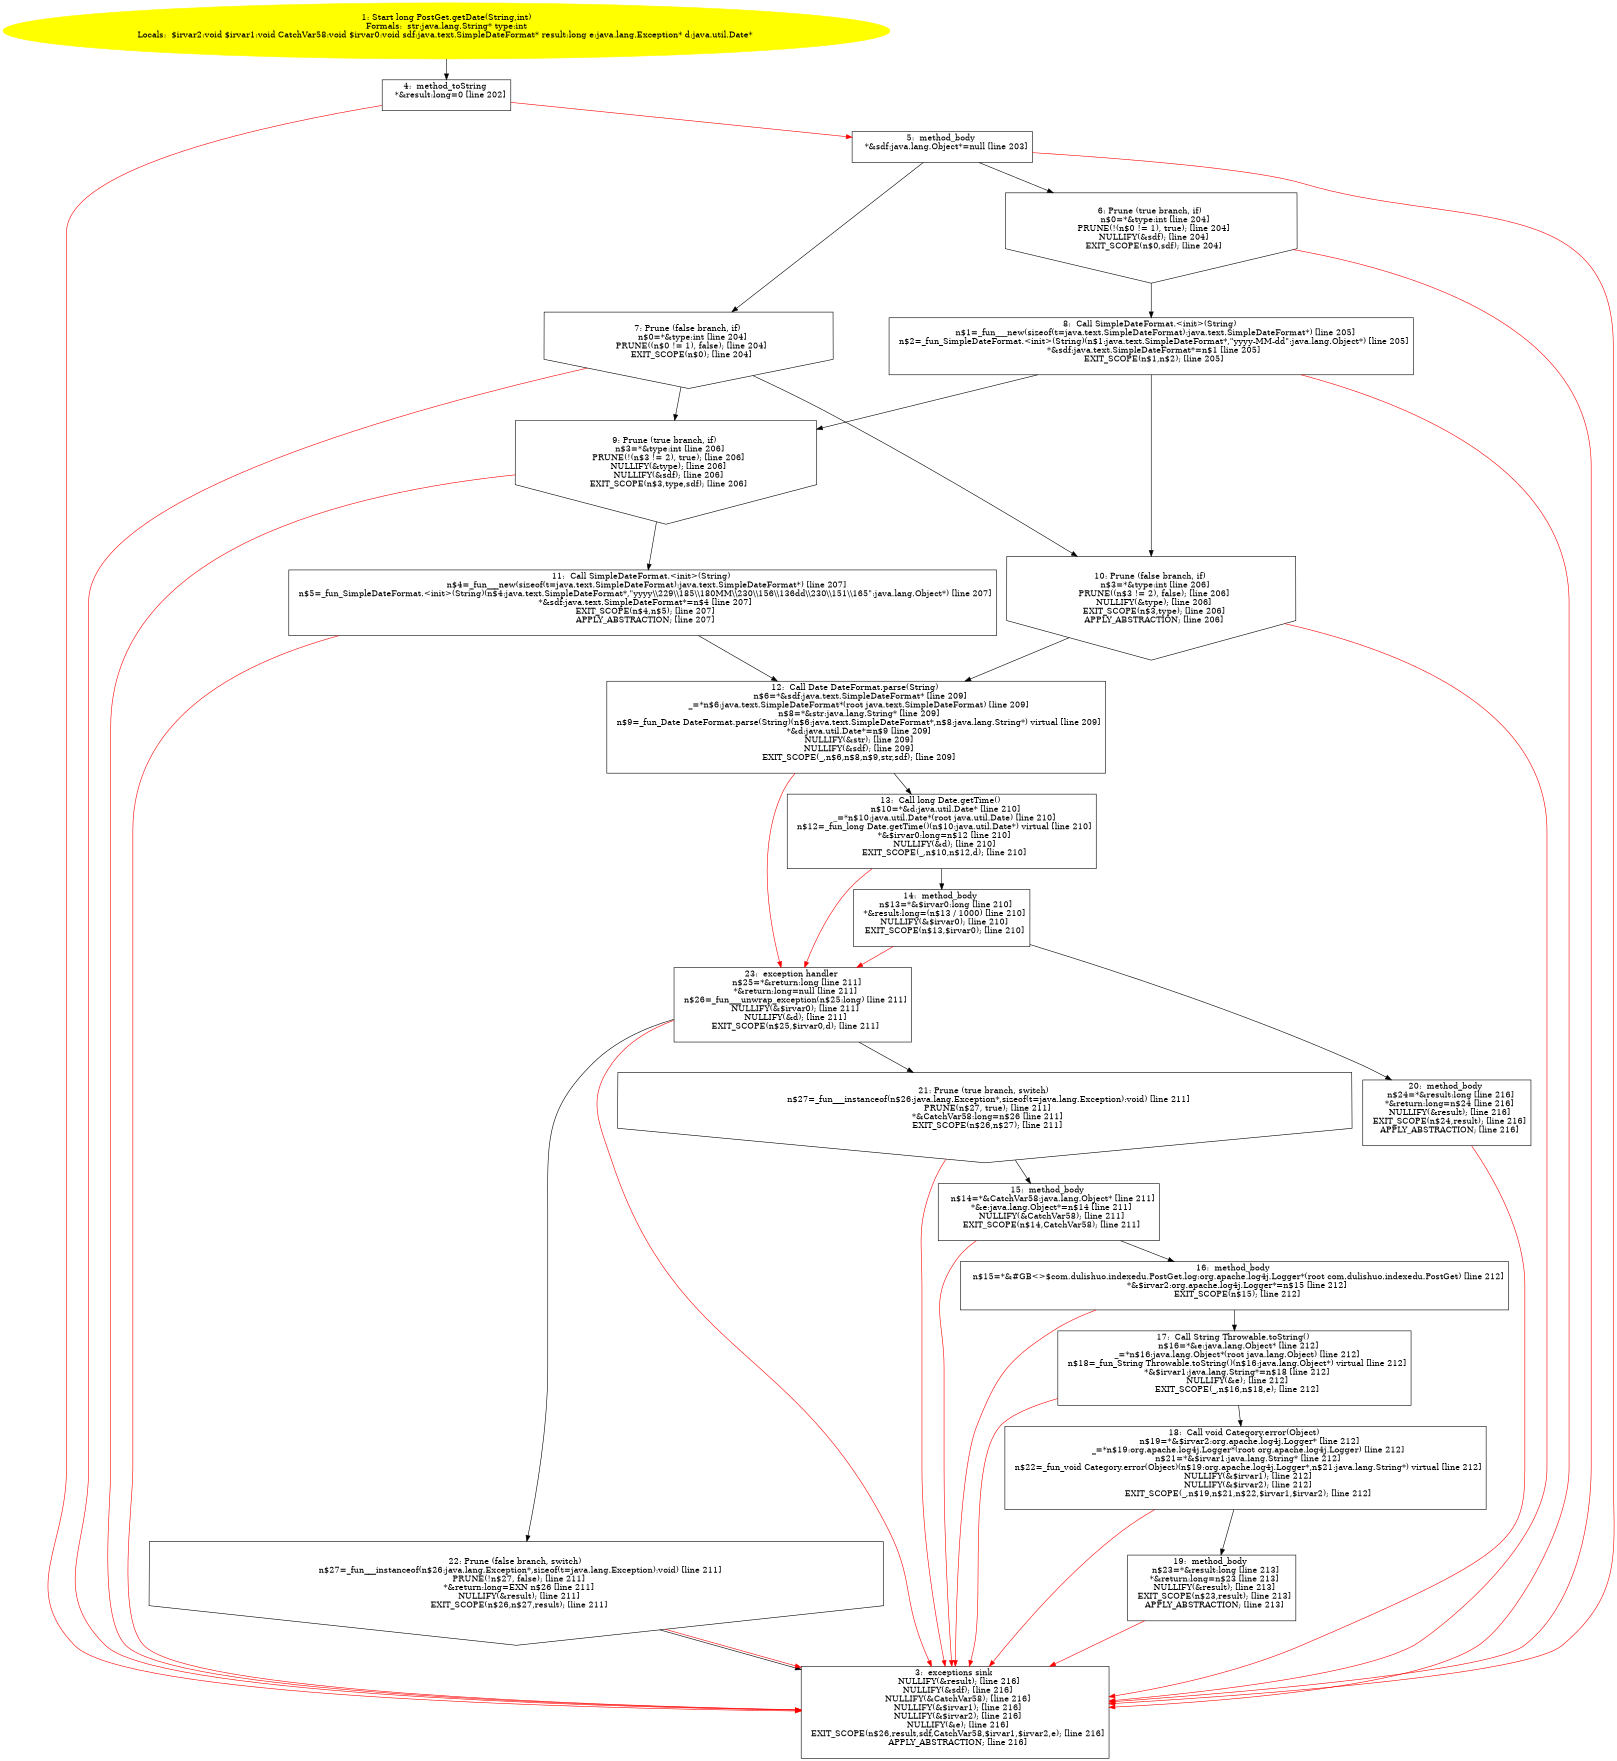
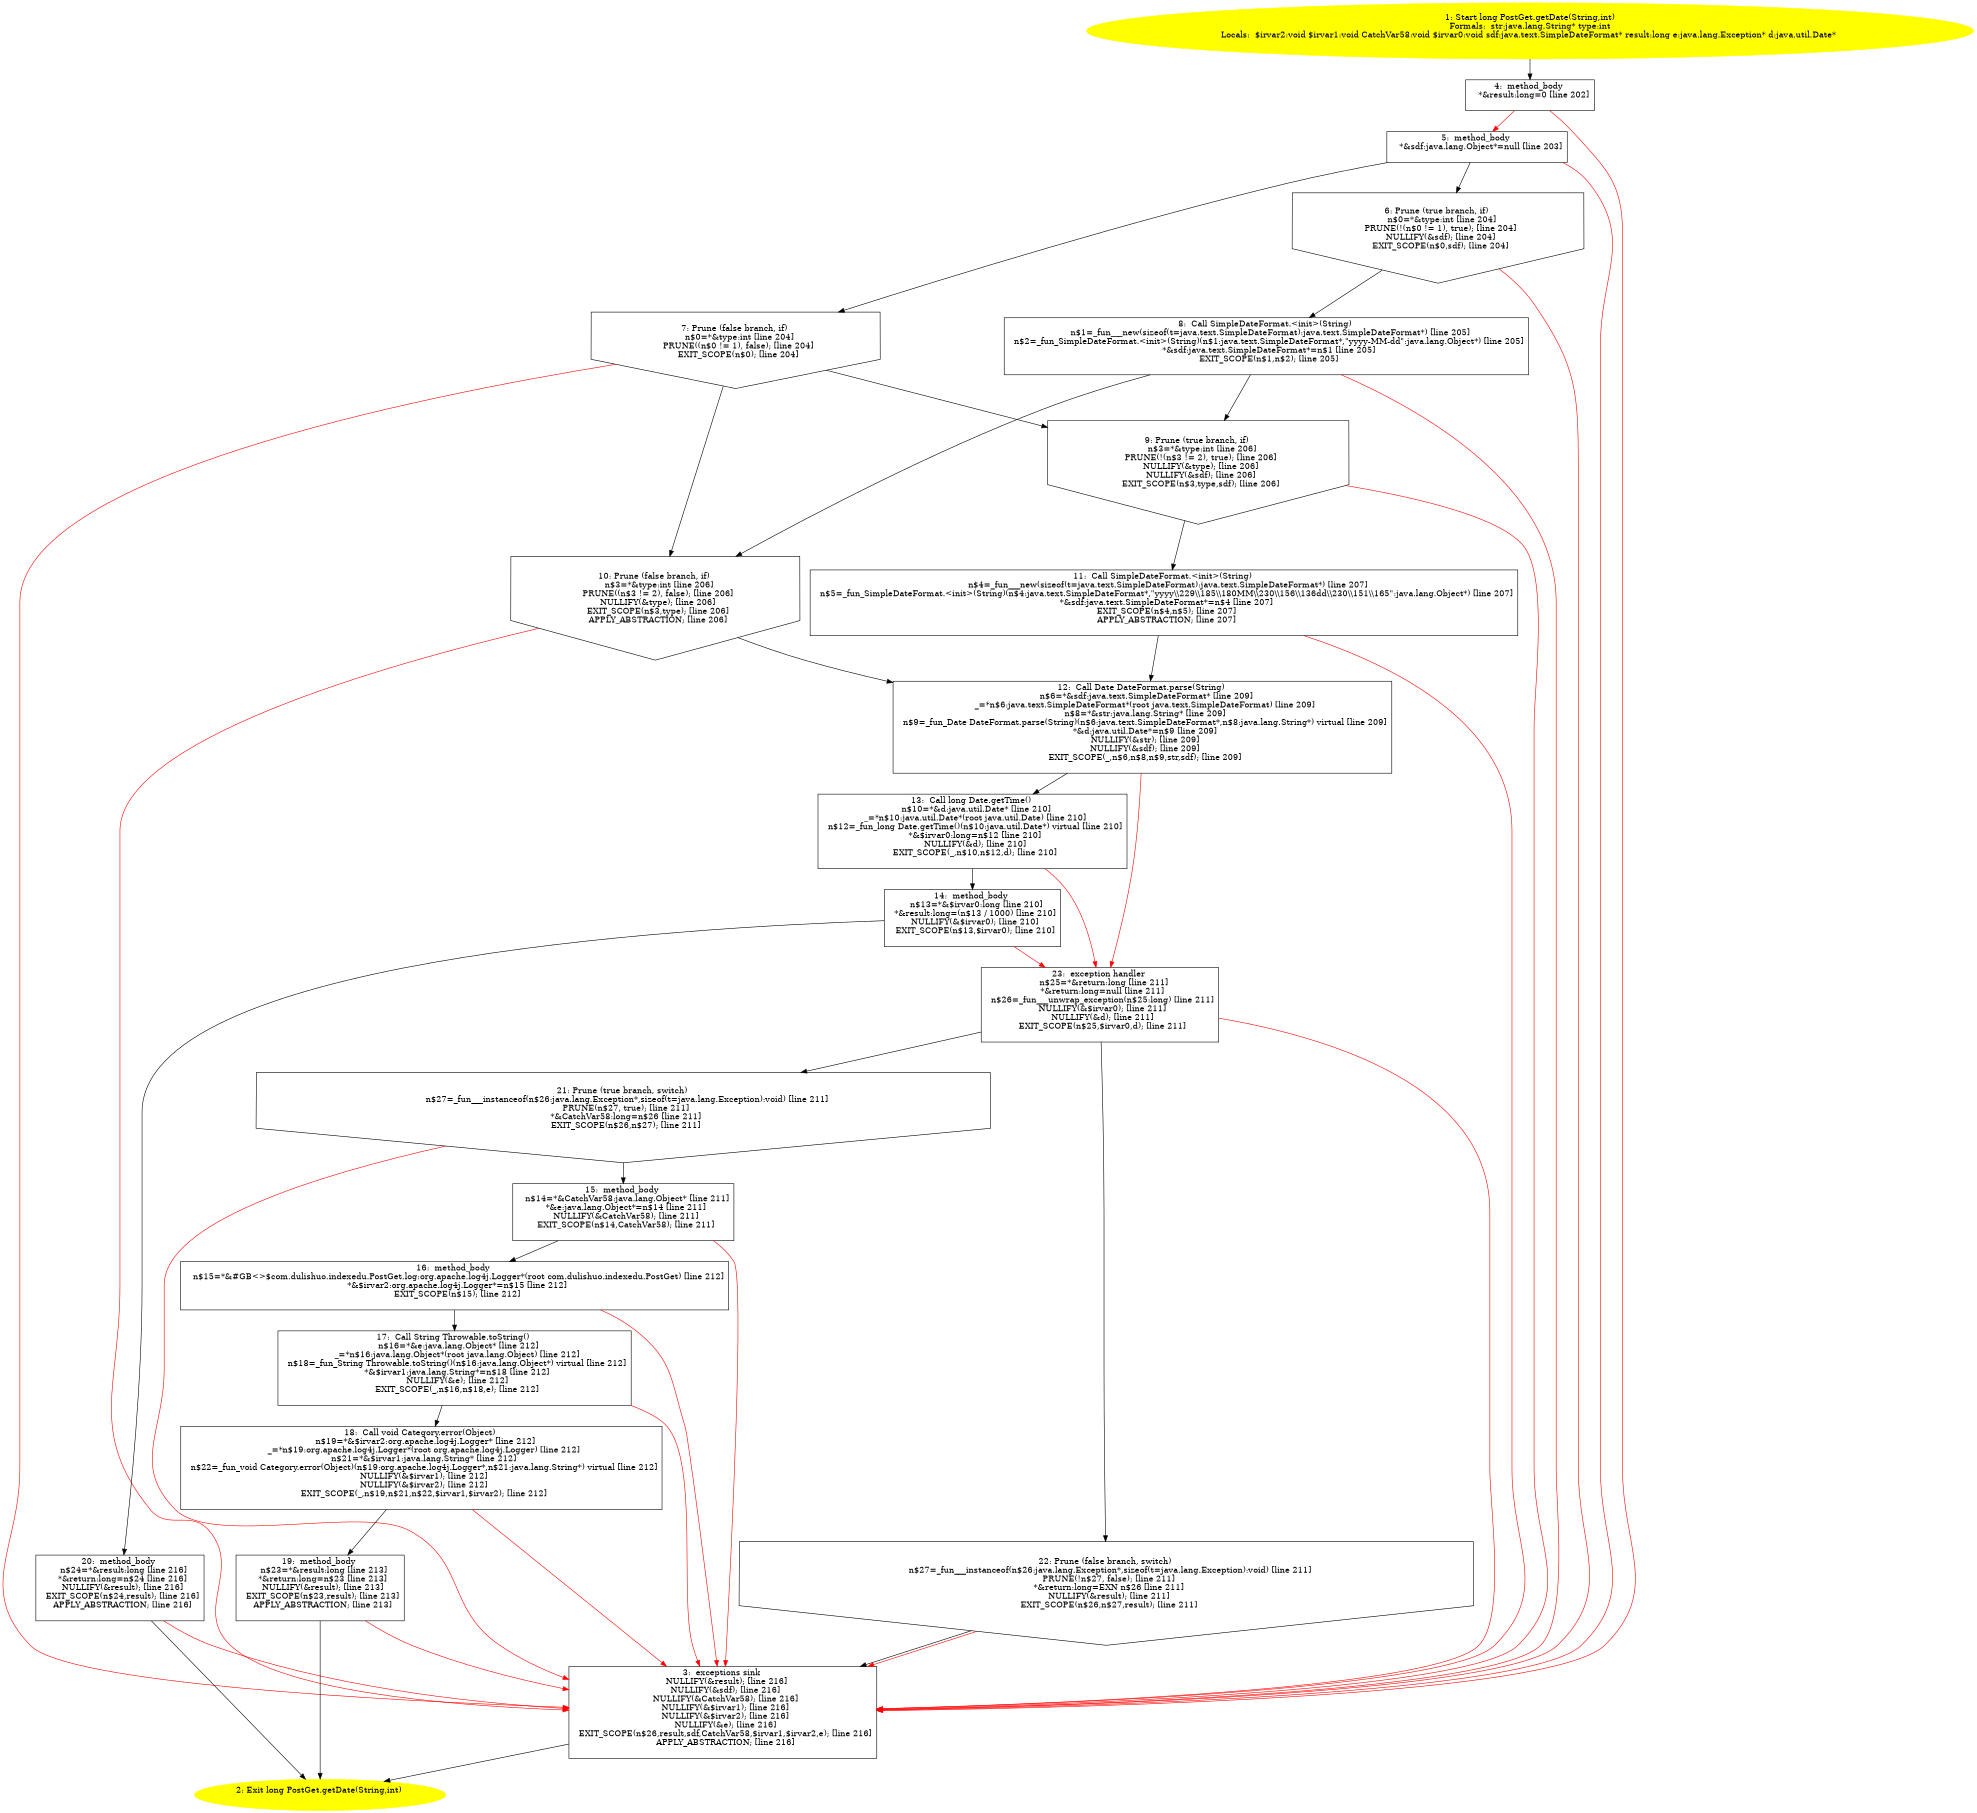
(447, 95) -> (1530, 95)
none -> (320, 1795)
